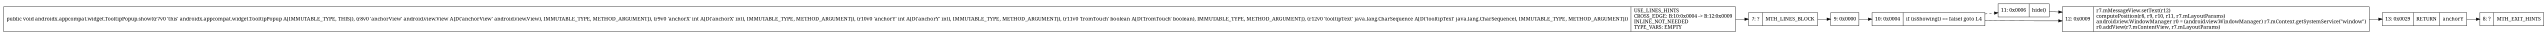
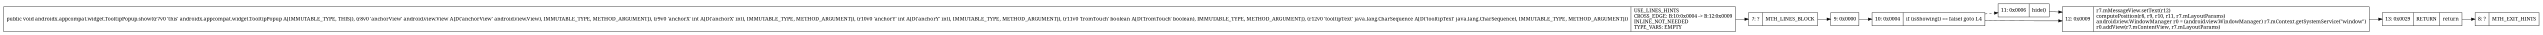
(2453, 19) -> (2451, 19)
